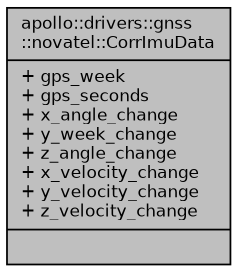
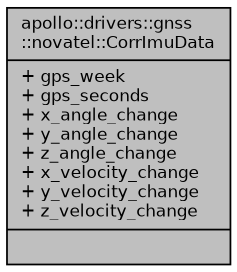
(100, 134) -> (100, 134)
